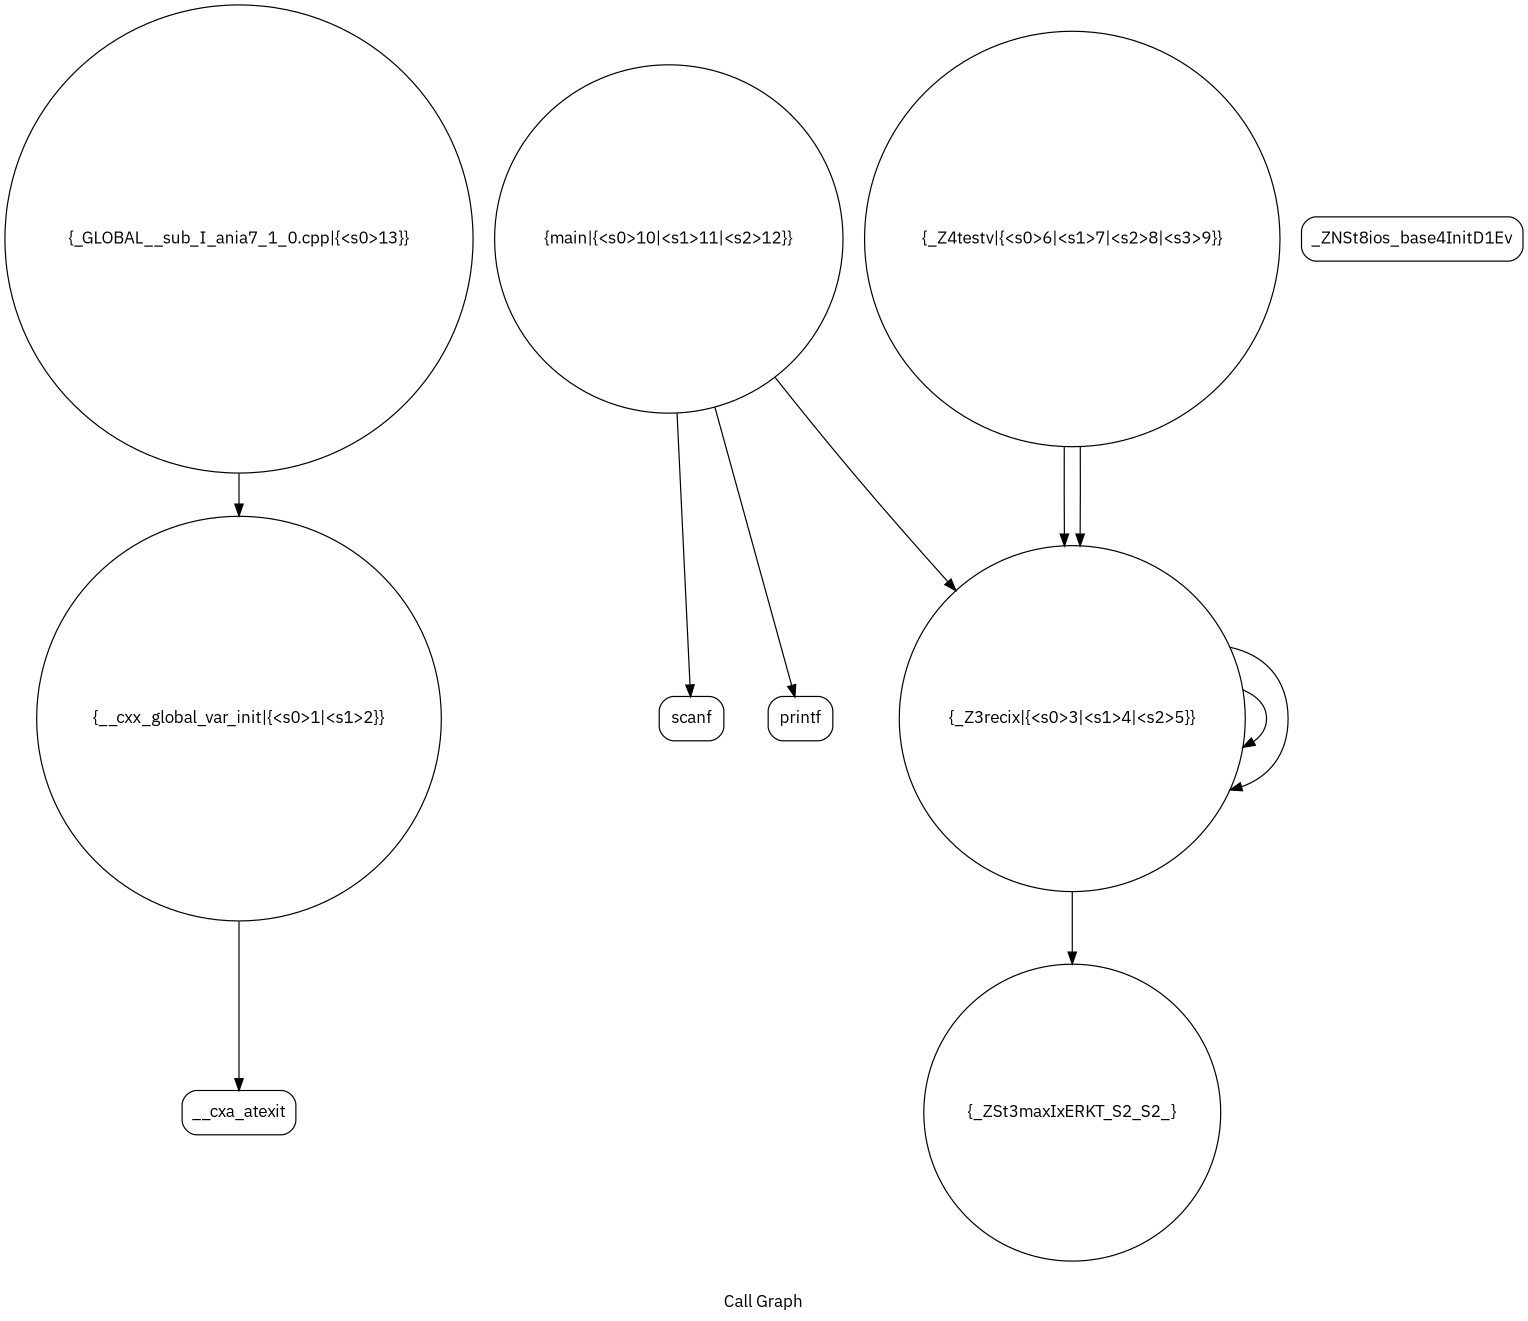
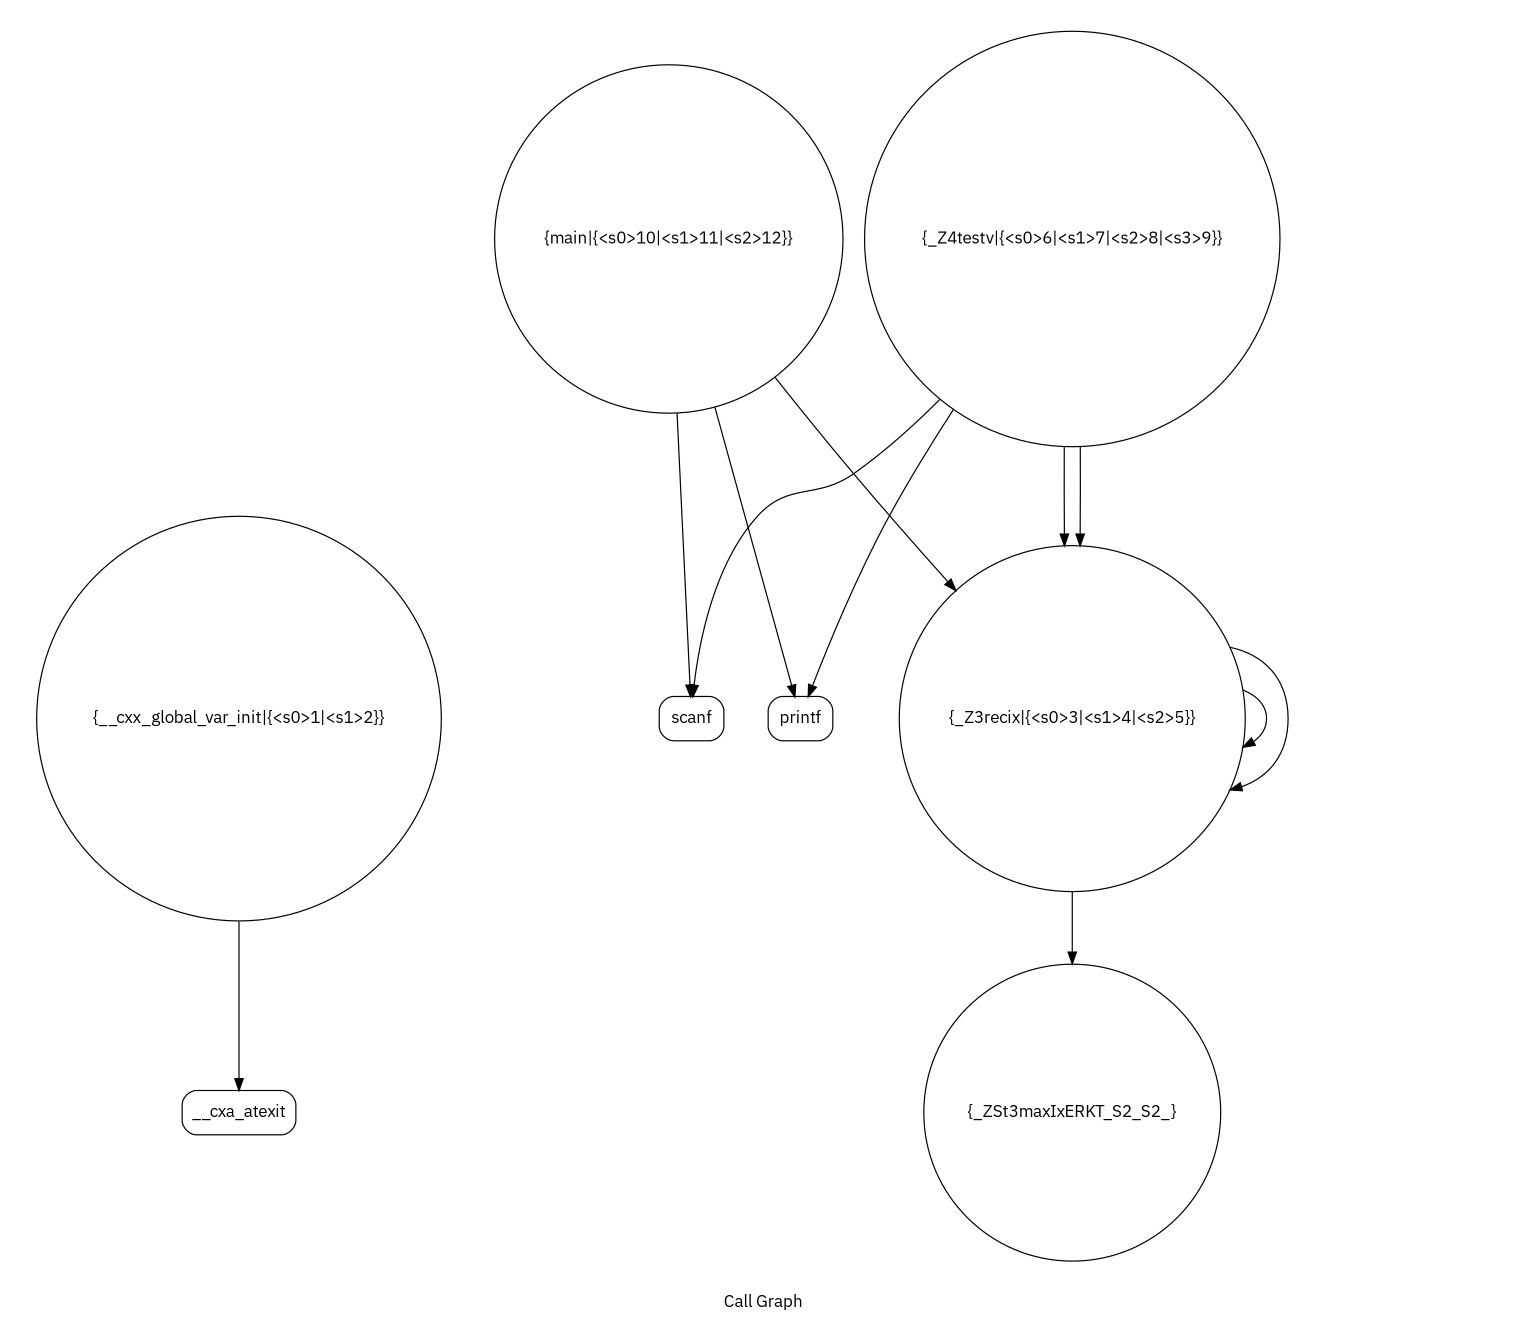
(239, 239) -> none
(1412, 239) -> none
none -> (772, 504)
none -> (875, 543)
